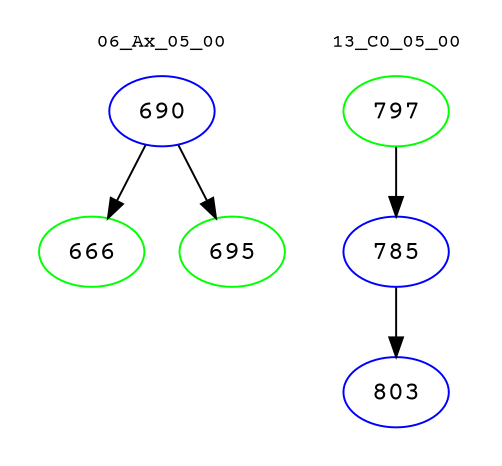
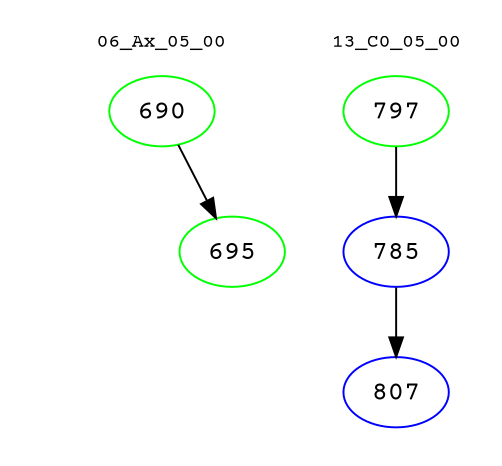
(162, 111) -> (162, 111)
(92, 252) -> none
(396, 392) -> (396, 392)
